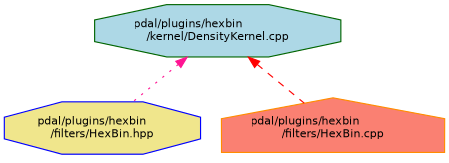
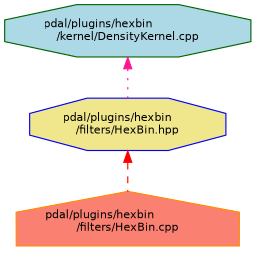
(281, 84) -> (128, 177)
